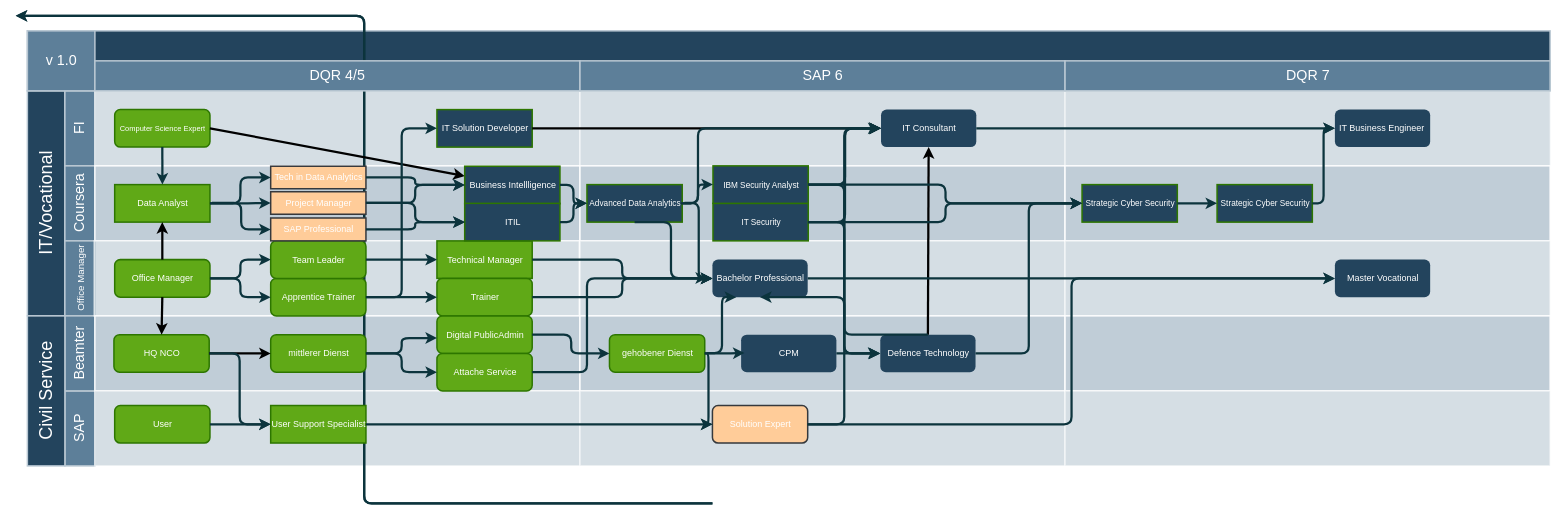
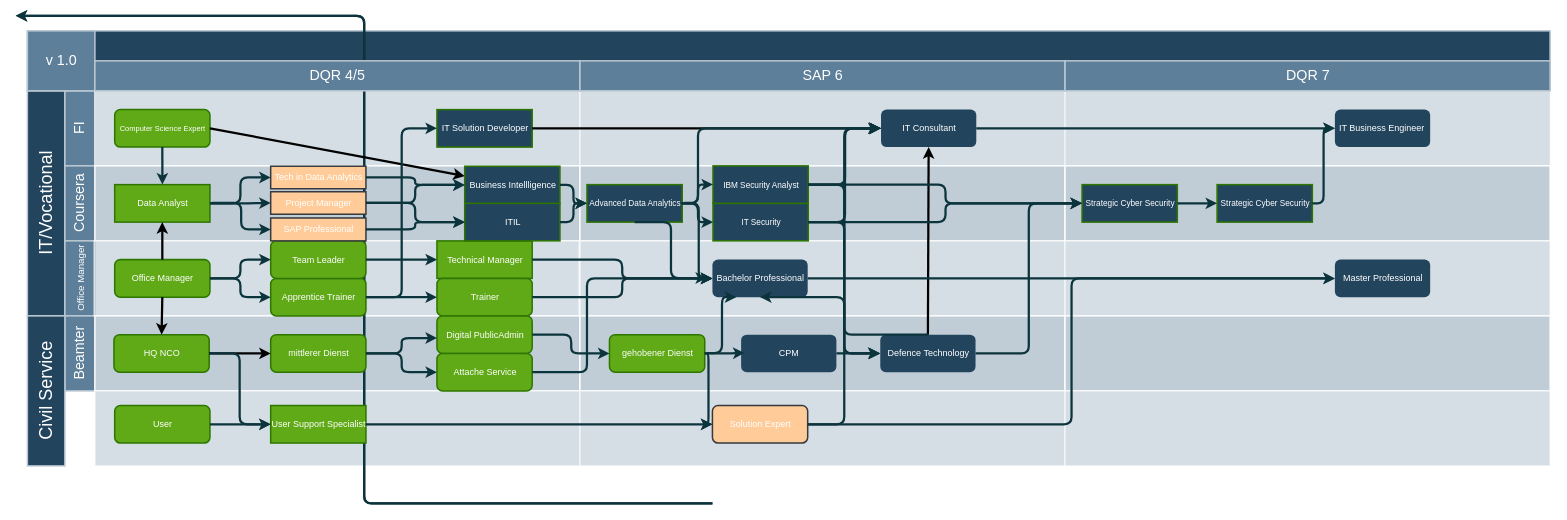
none -> (702, 222)
(1383, 279) -> (1383, 279)
(80, 428) -> none
